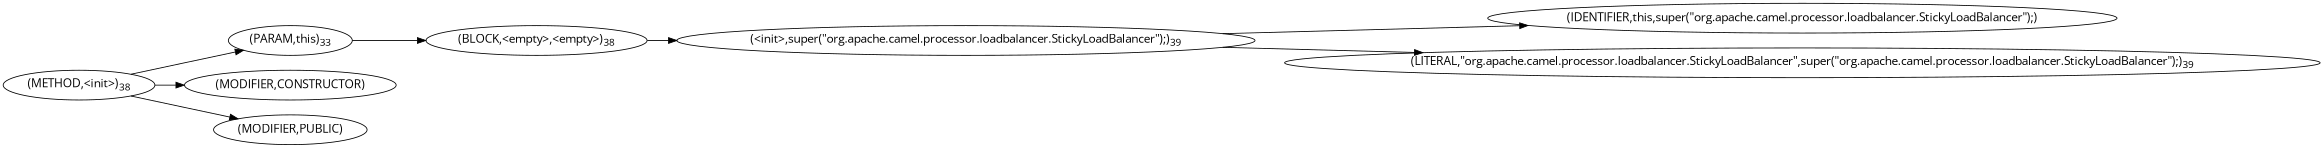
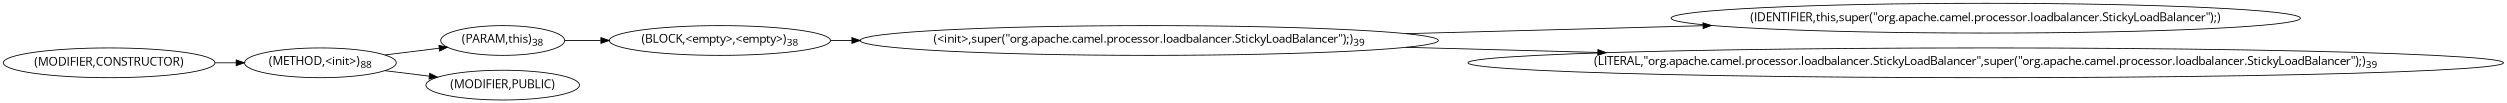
(325, 39) -> (538, 39)
(125, 84) -> (366, 62)
(165, 85) -> (226, 63)
